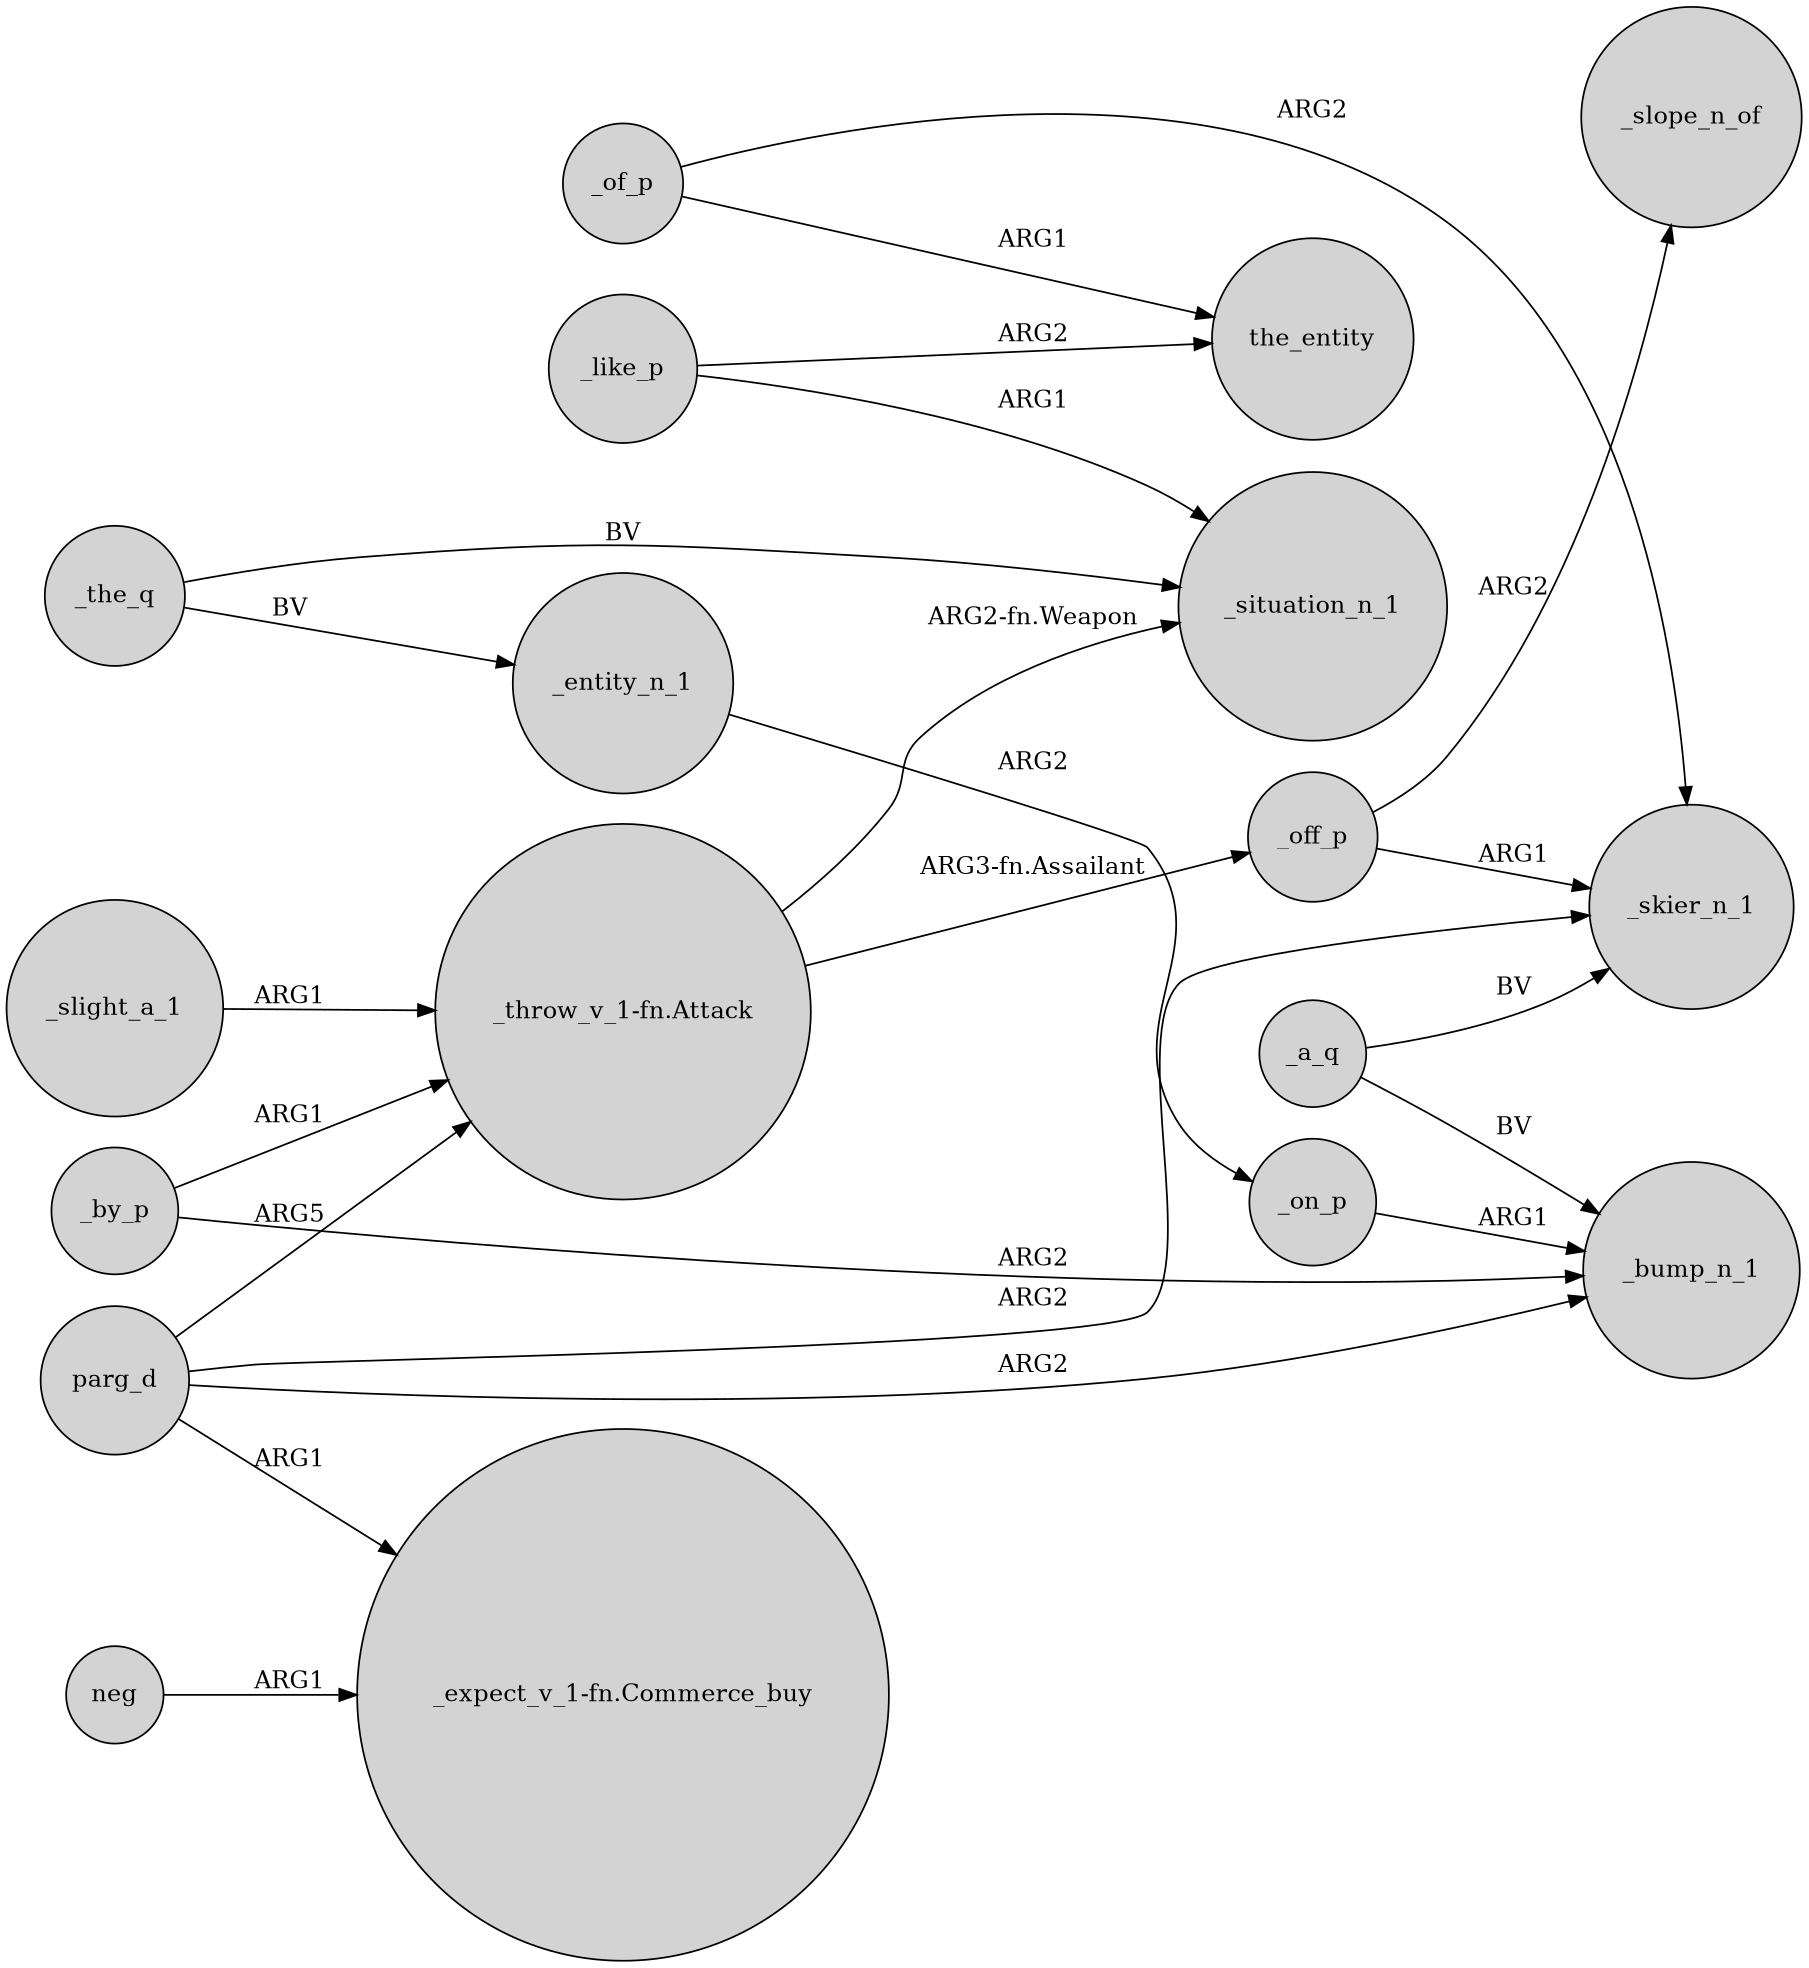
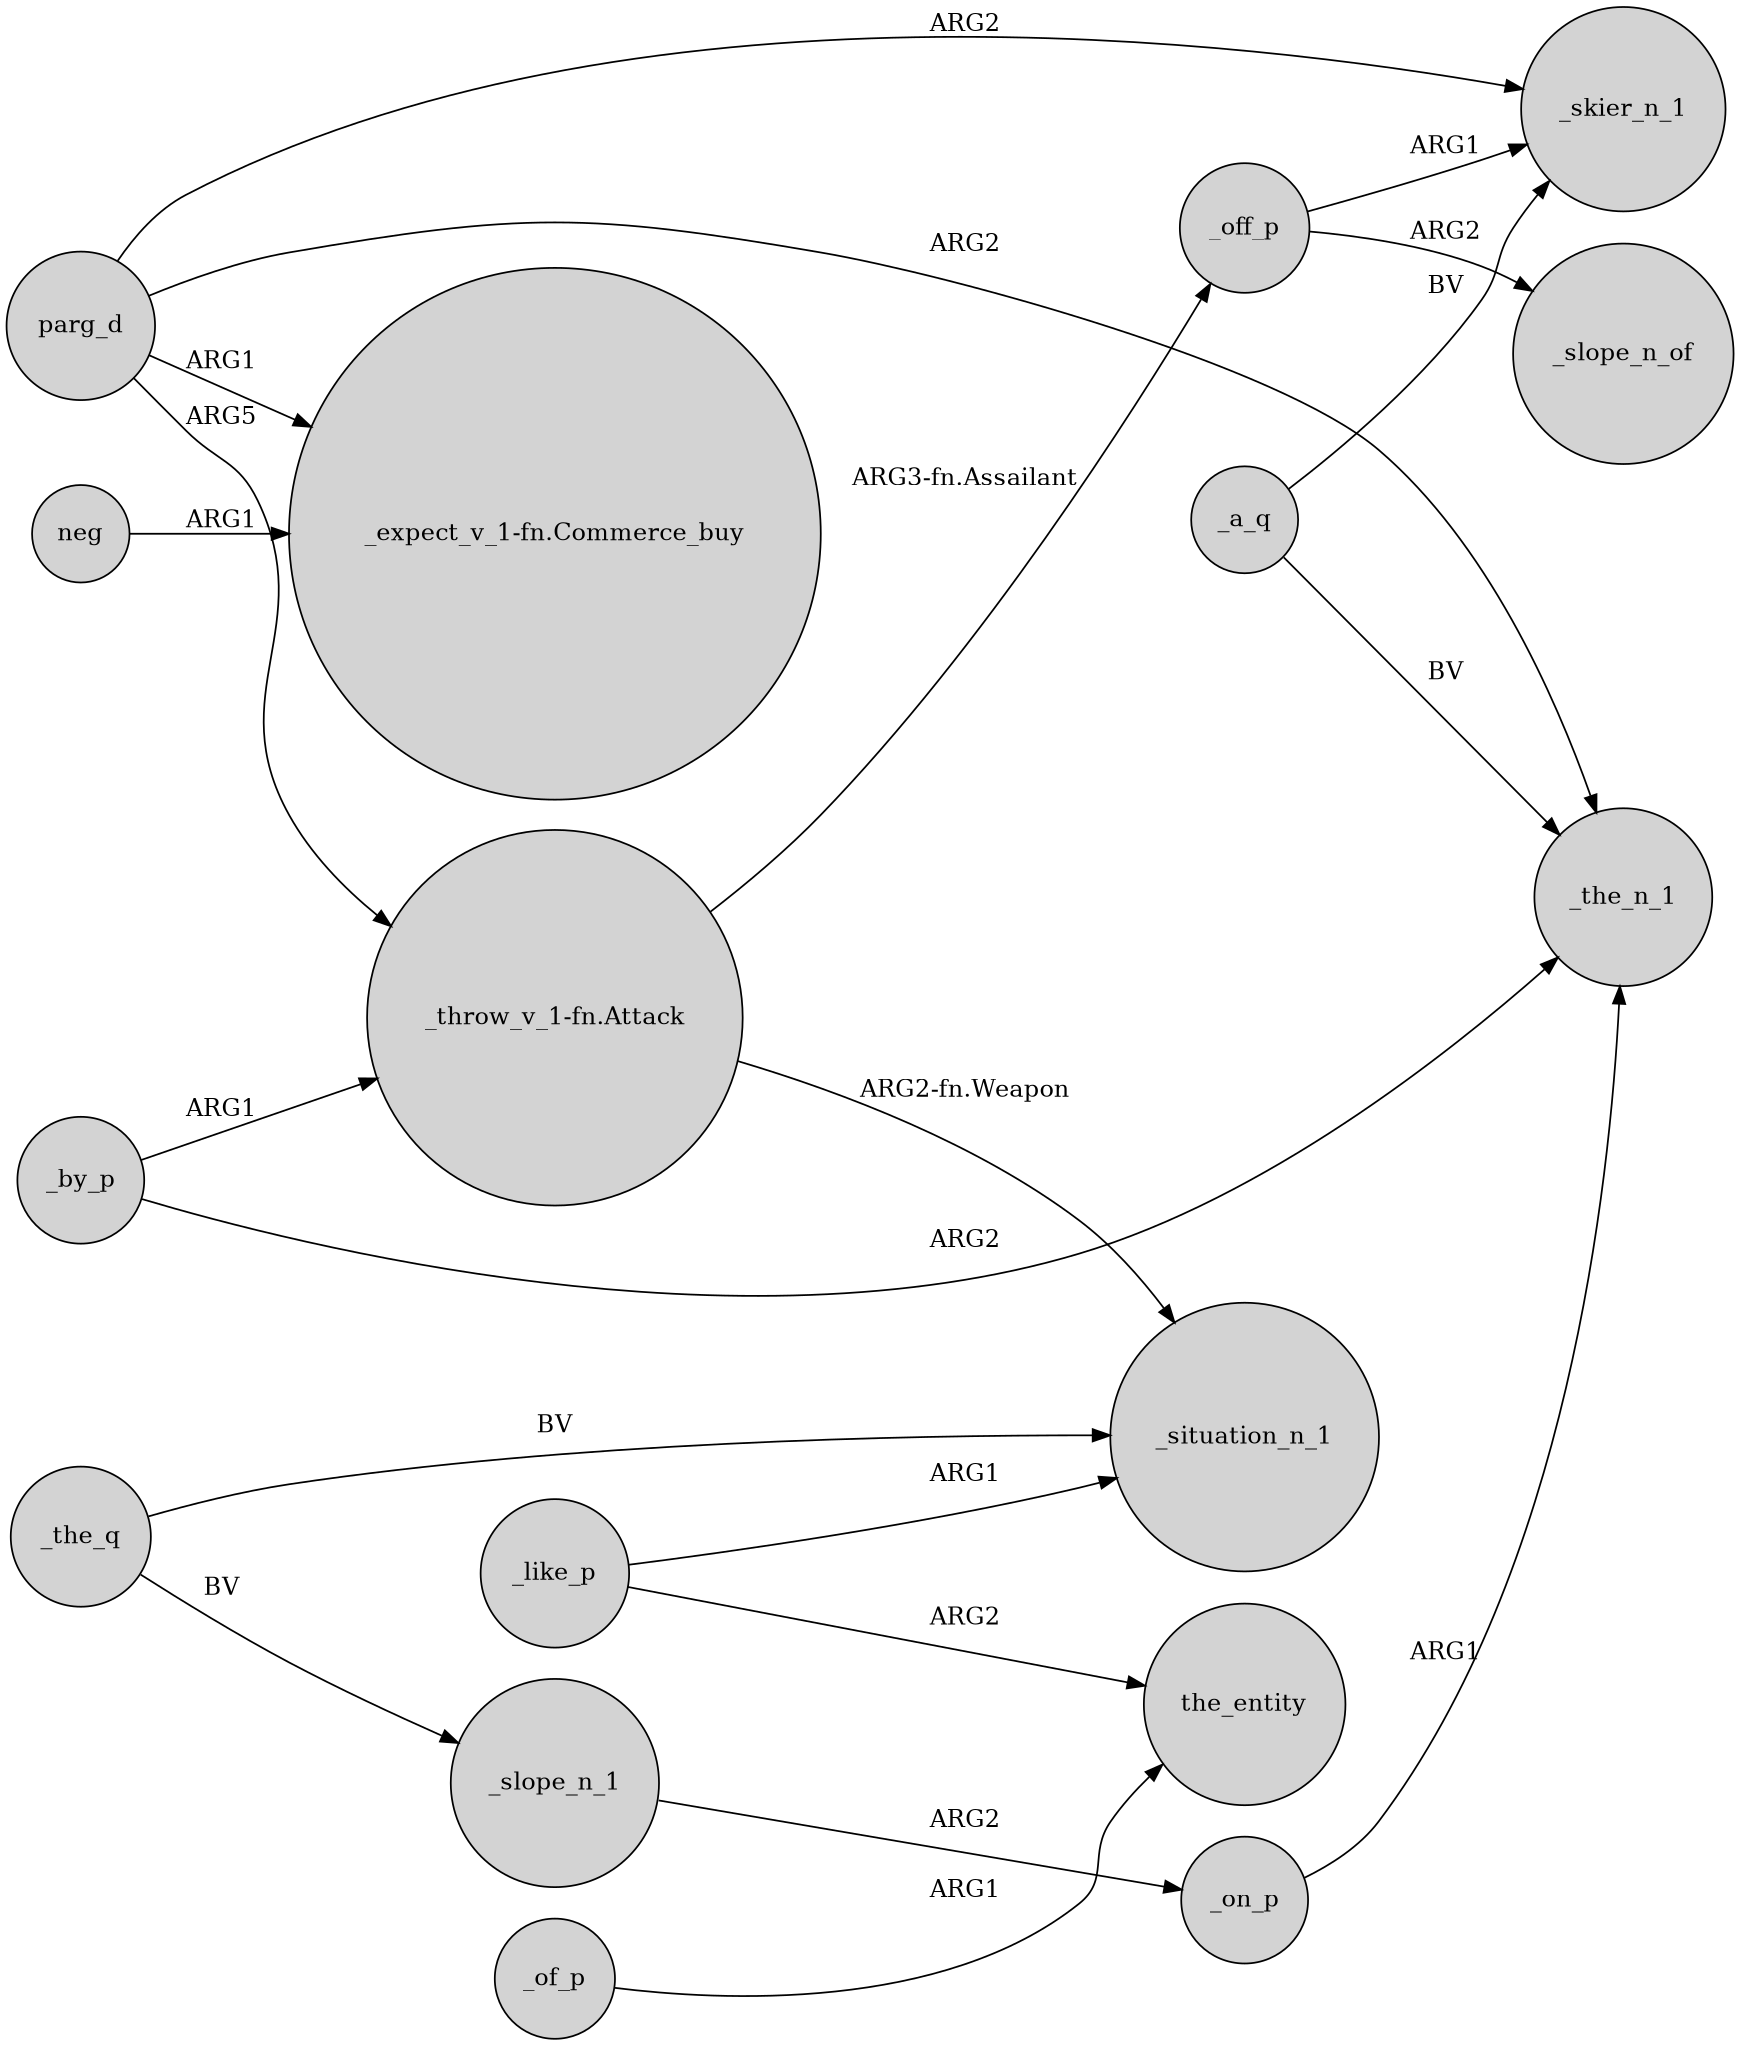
(1377, 182) -> none
(623, 683) -> (555, 1783)
(115, 1008) -> none
(1691, 1270) -> (1623, 897)
